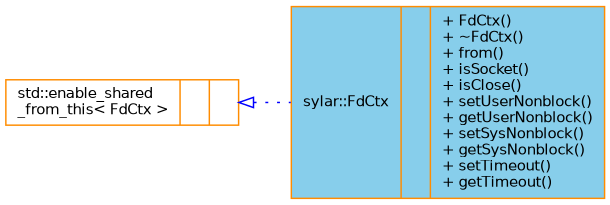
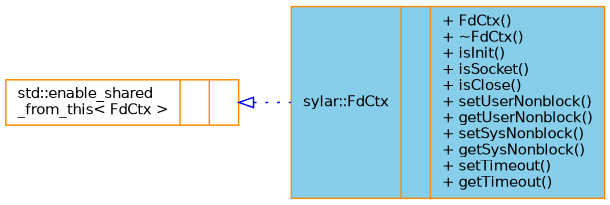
(474, 53) -> (474, 53)
